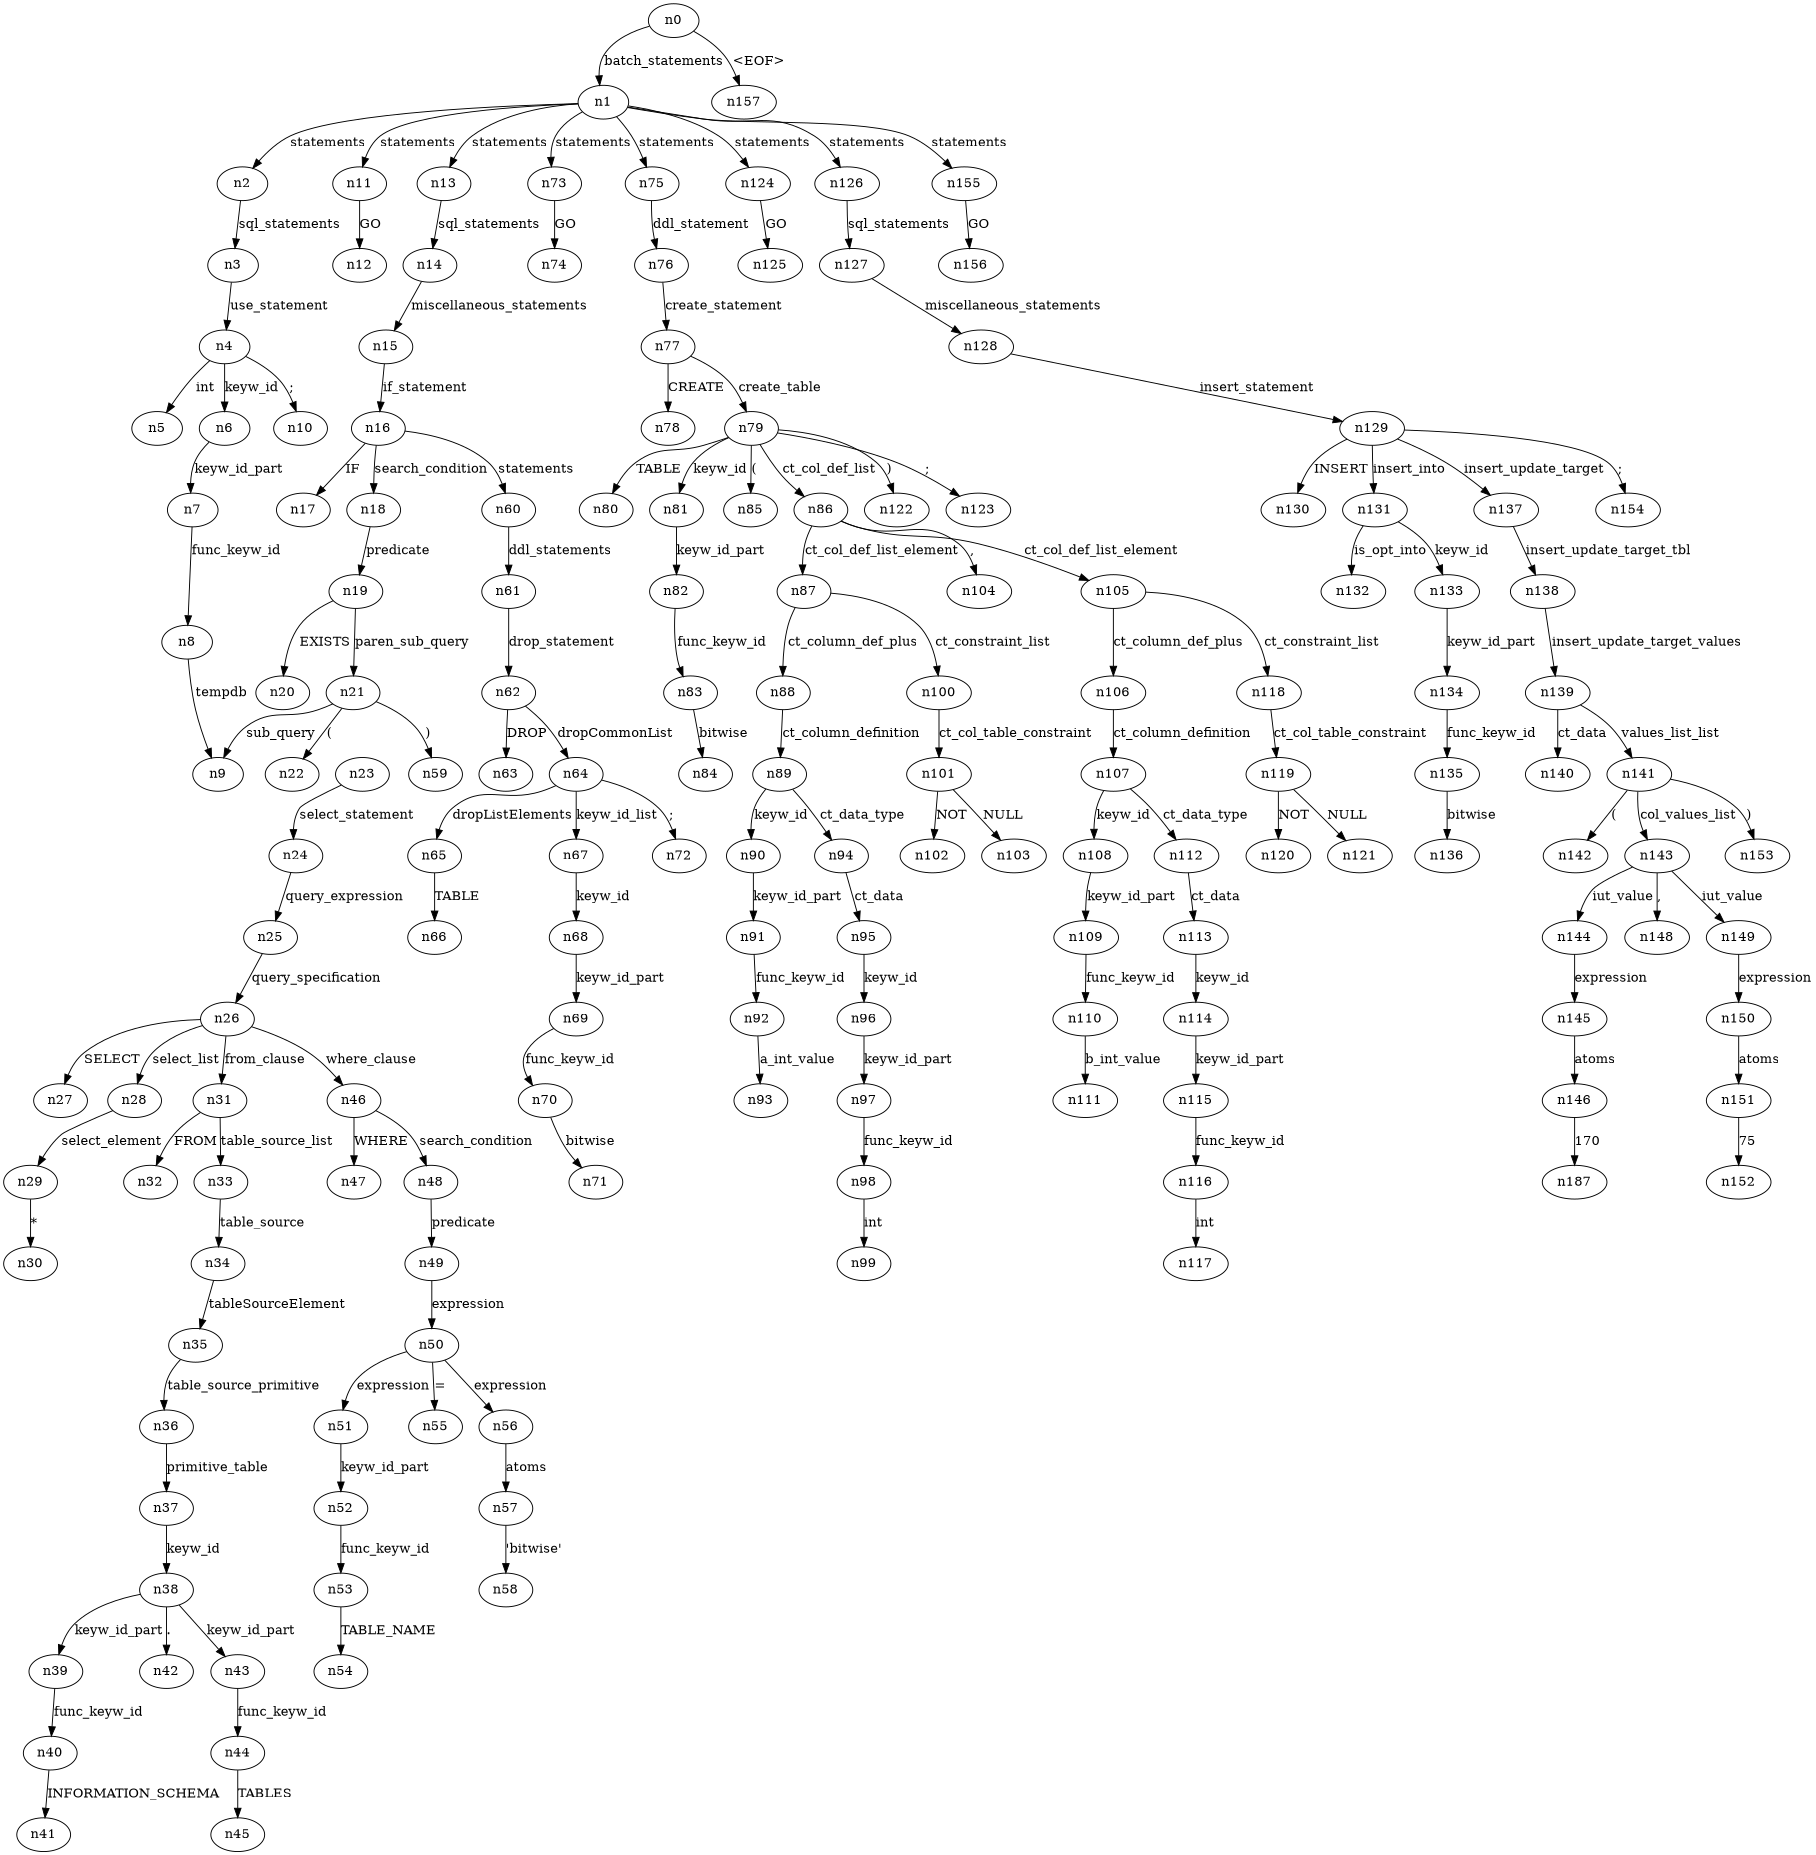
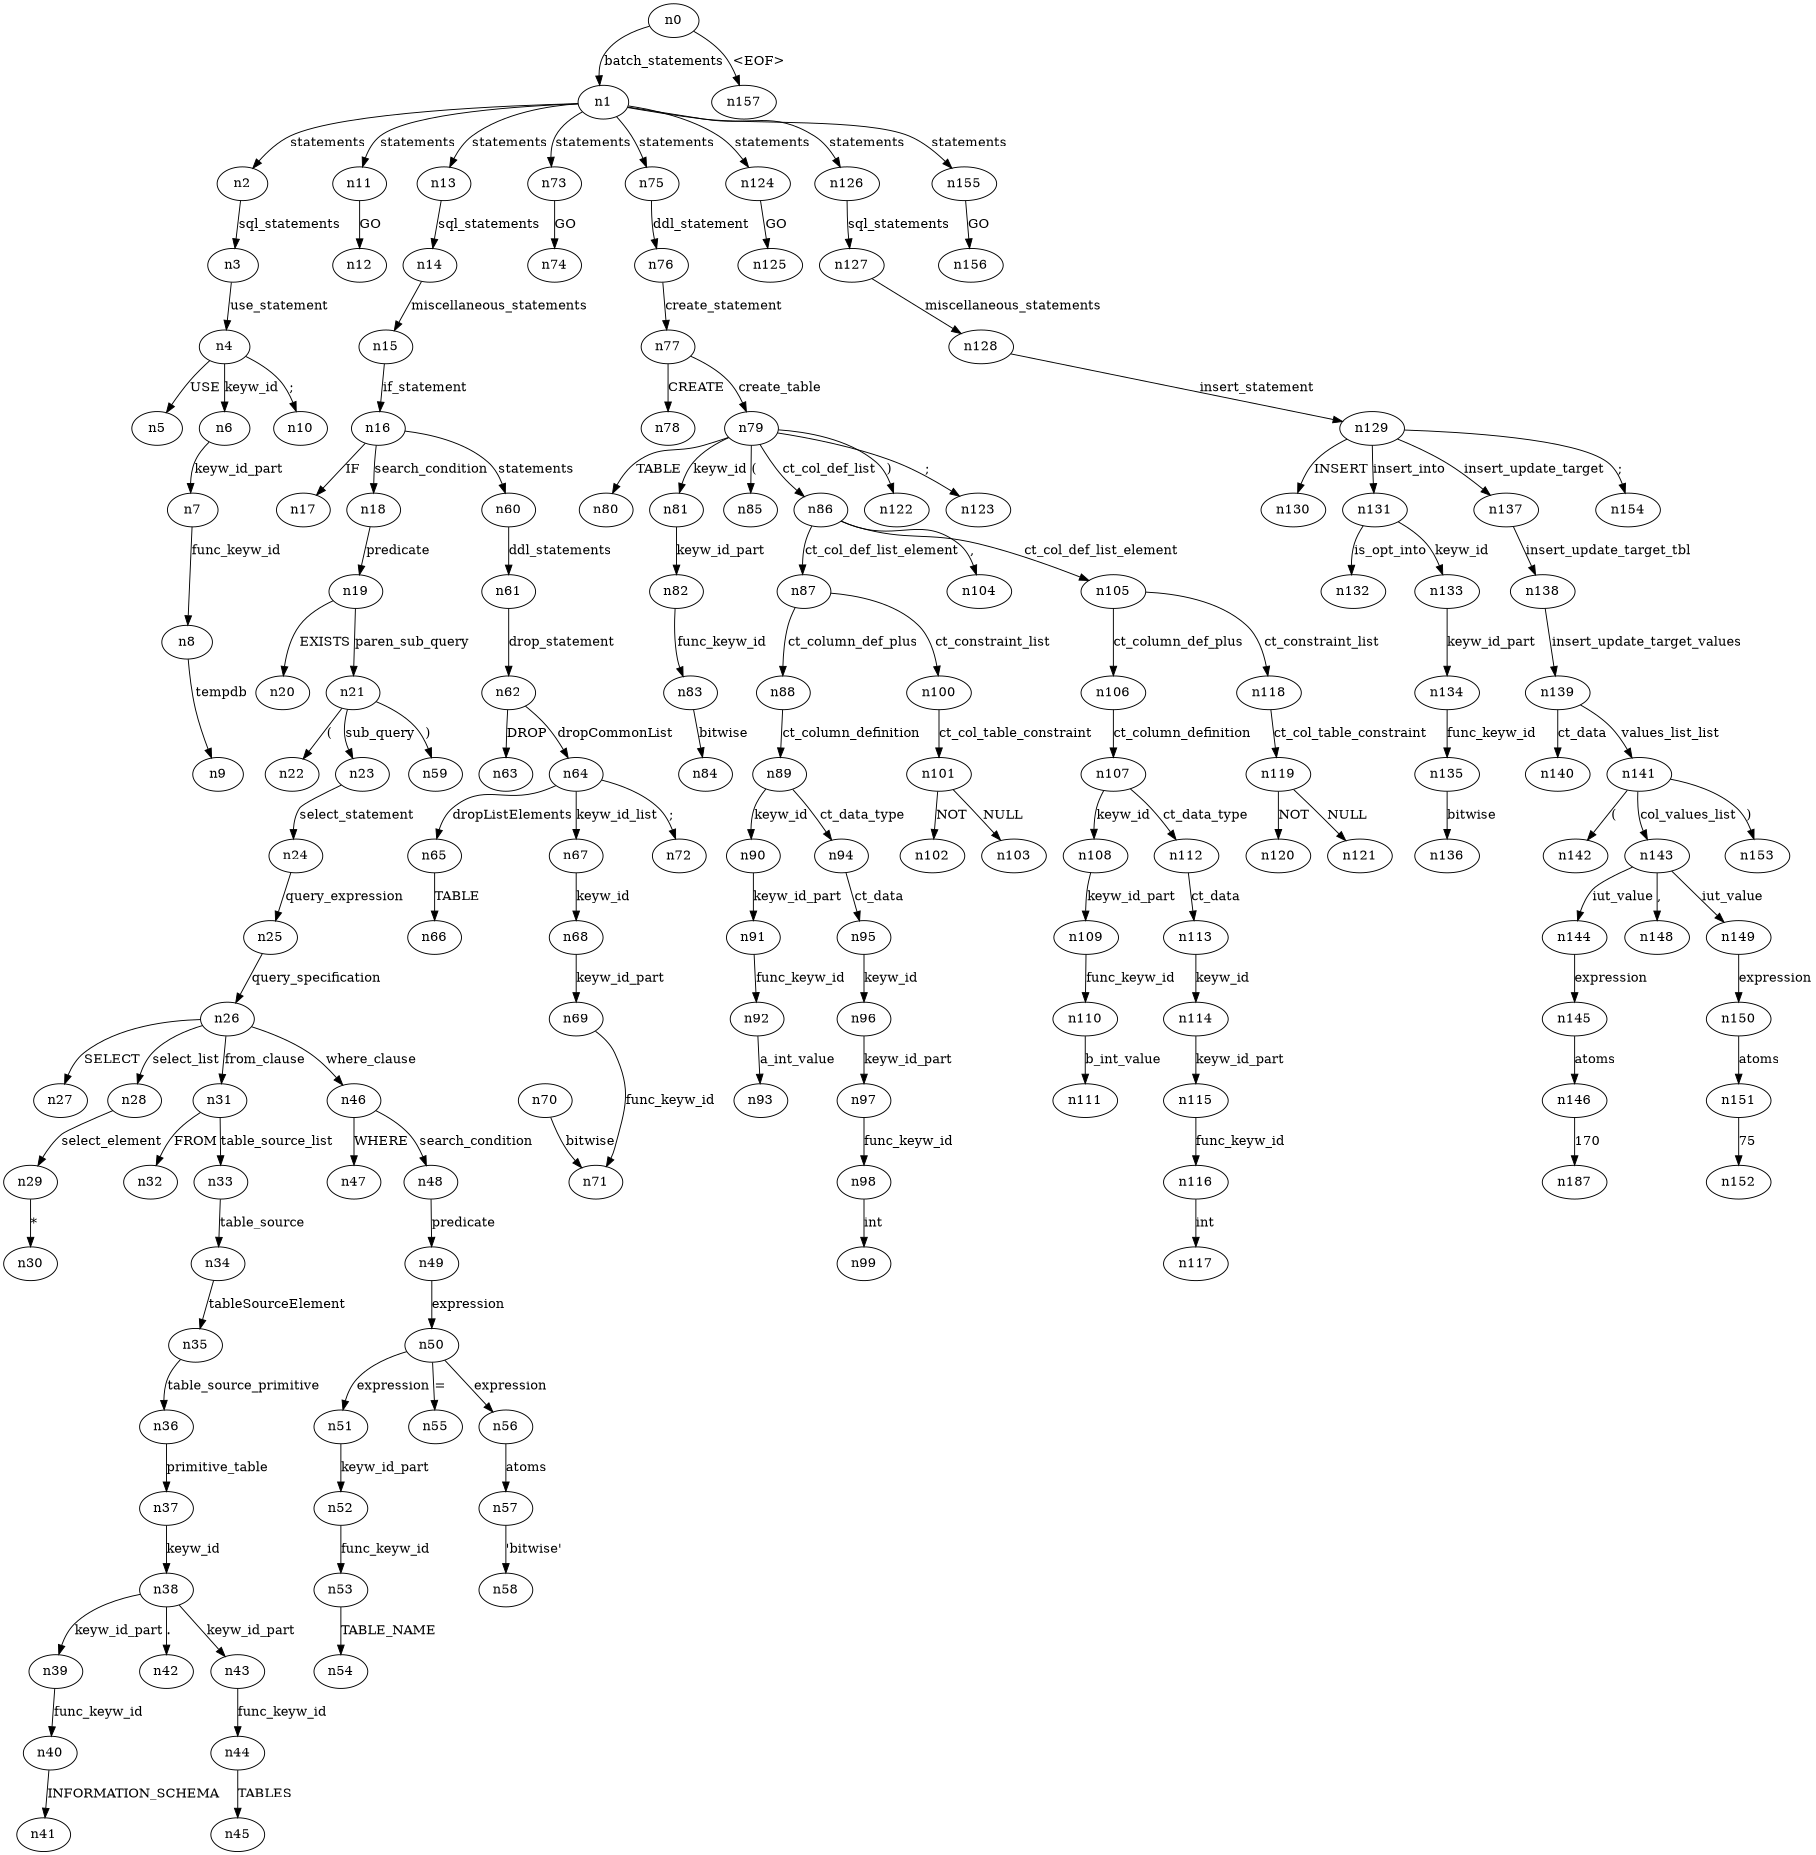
(205, 388) -> (205, 388)
(275, 715) -> (344, 730)
(529, 1048) -> (625, 1091)
